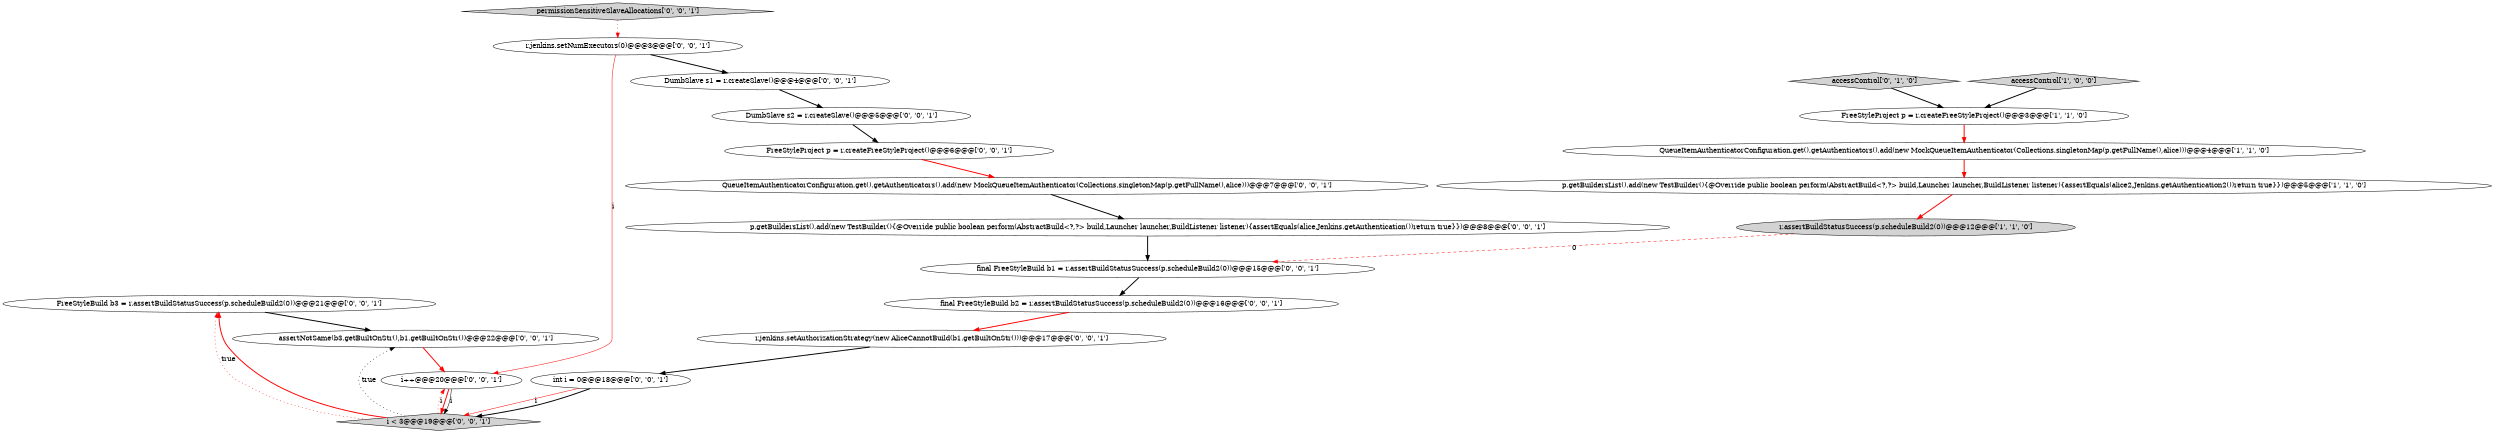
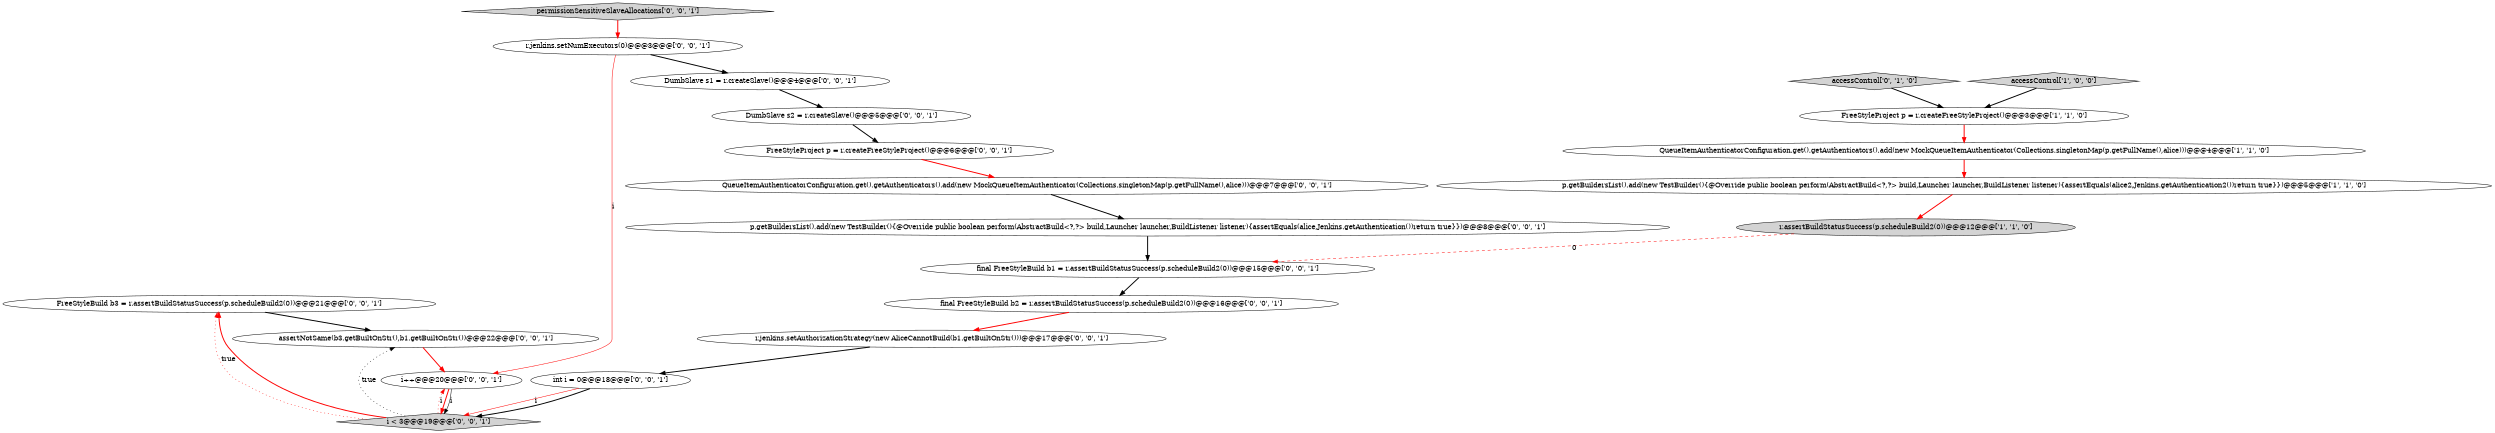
(618, 27) -> (618, 27)
